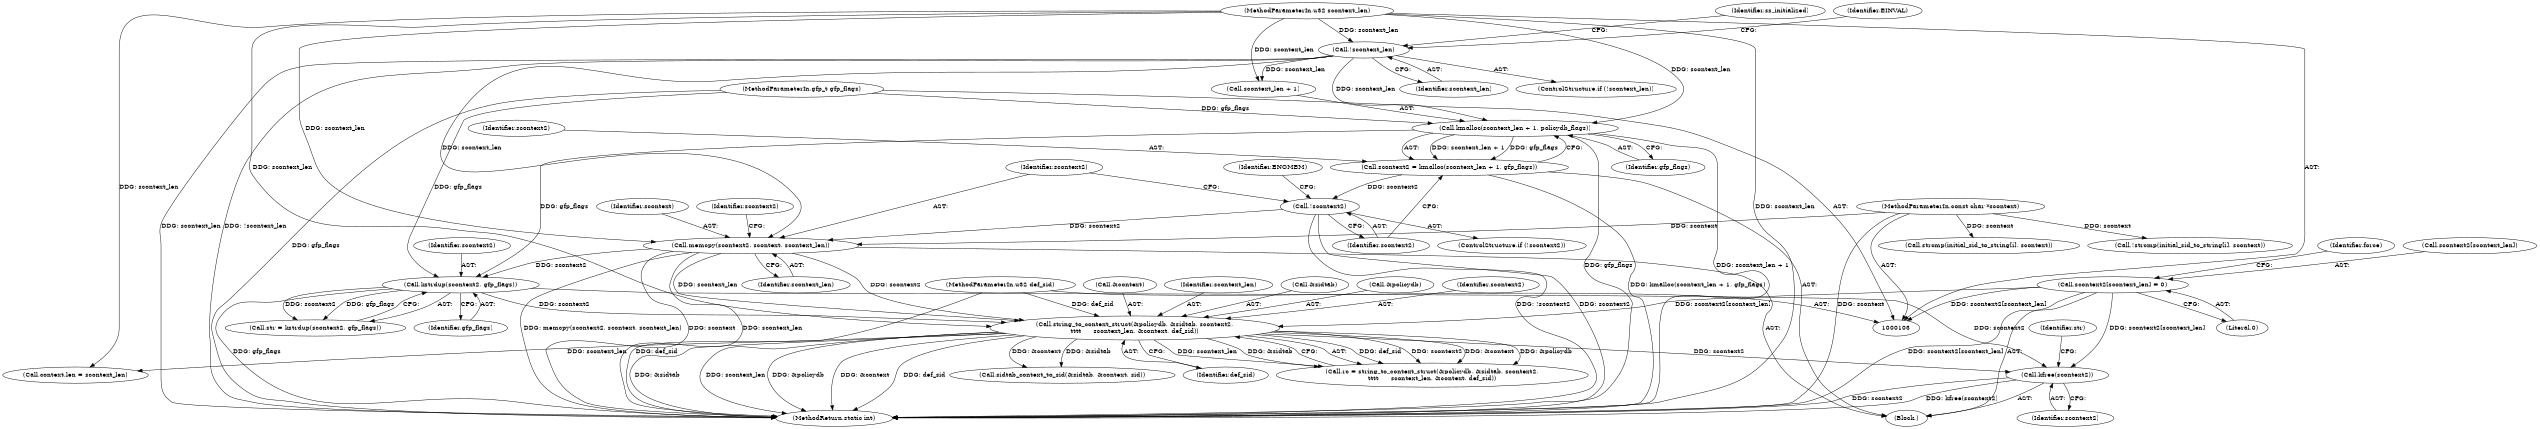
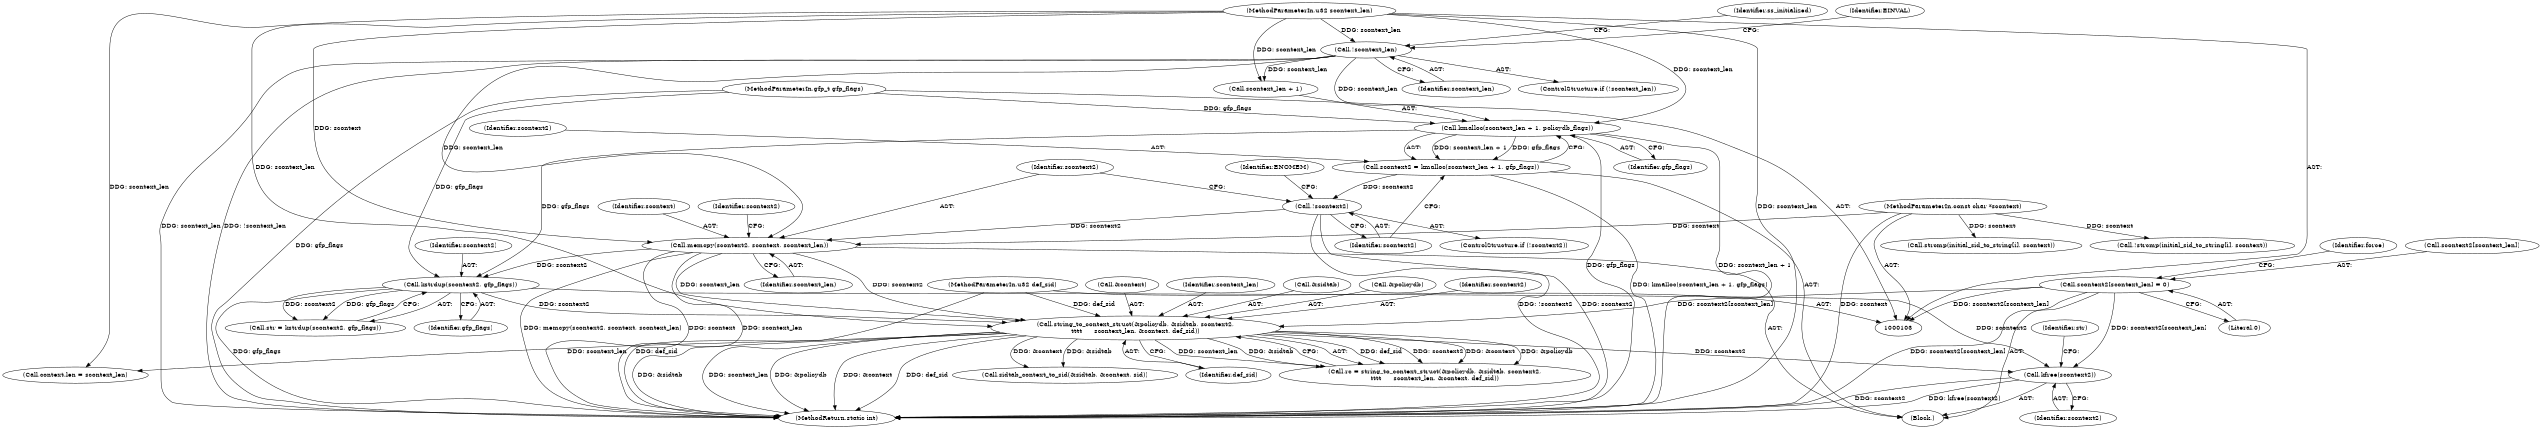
(335, 128) -> (338, 128)
